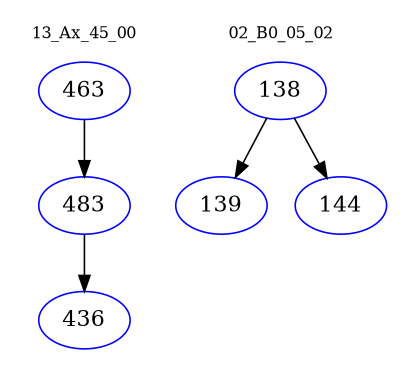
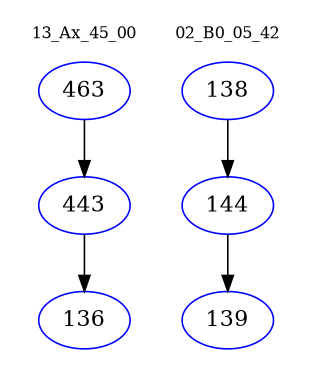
(281, 34) -> (228, 34)
(255, 141) -> (228, 255)
(84, 206) -> (84, 206)
(84, 320) -> (84, 320)
